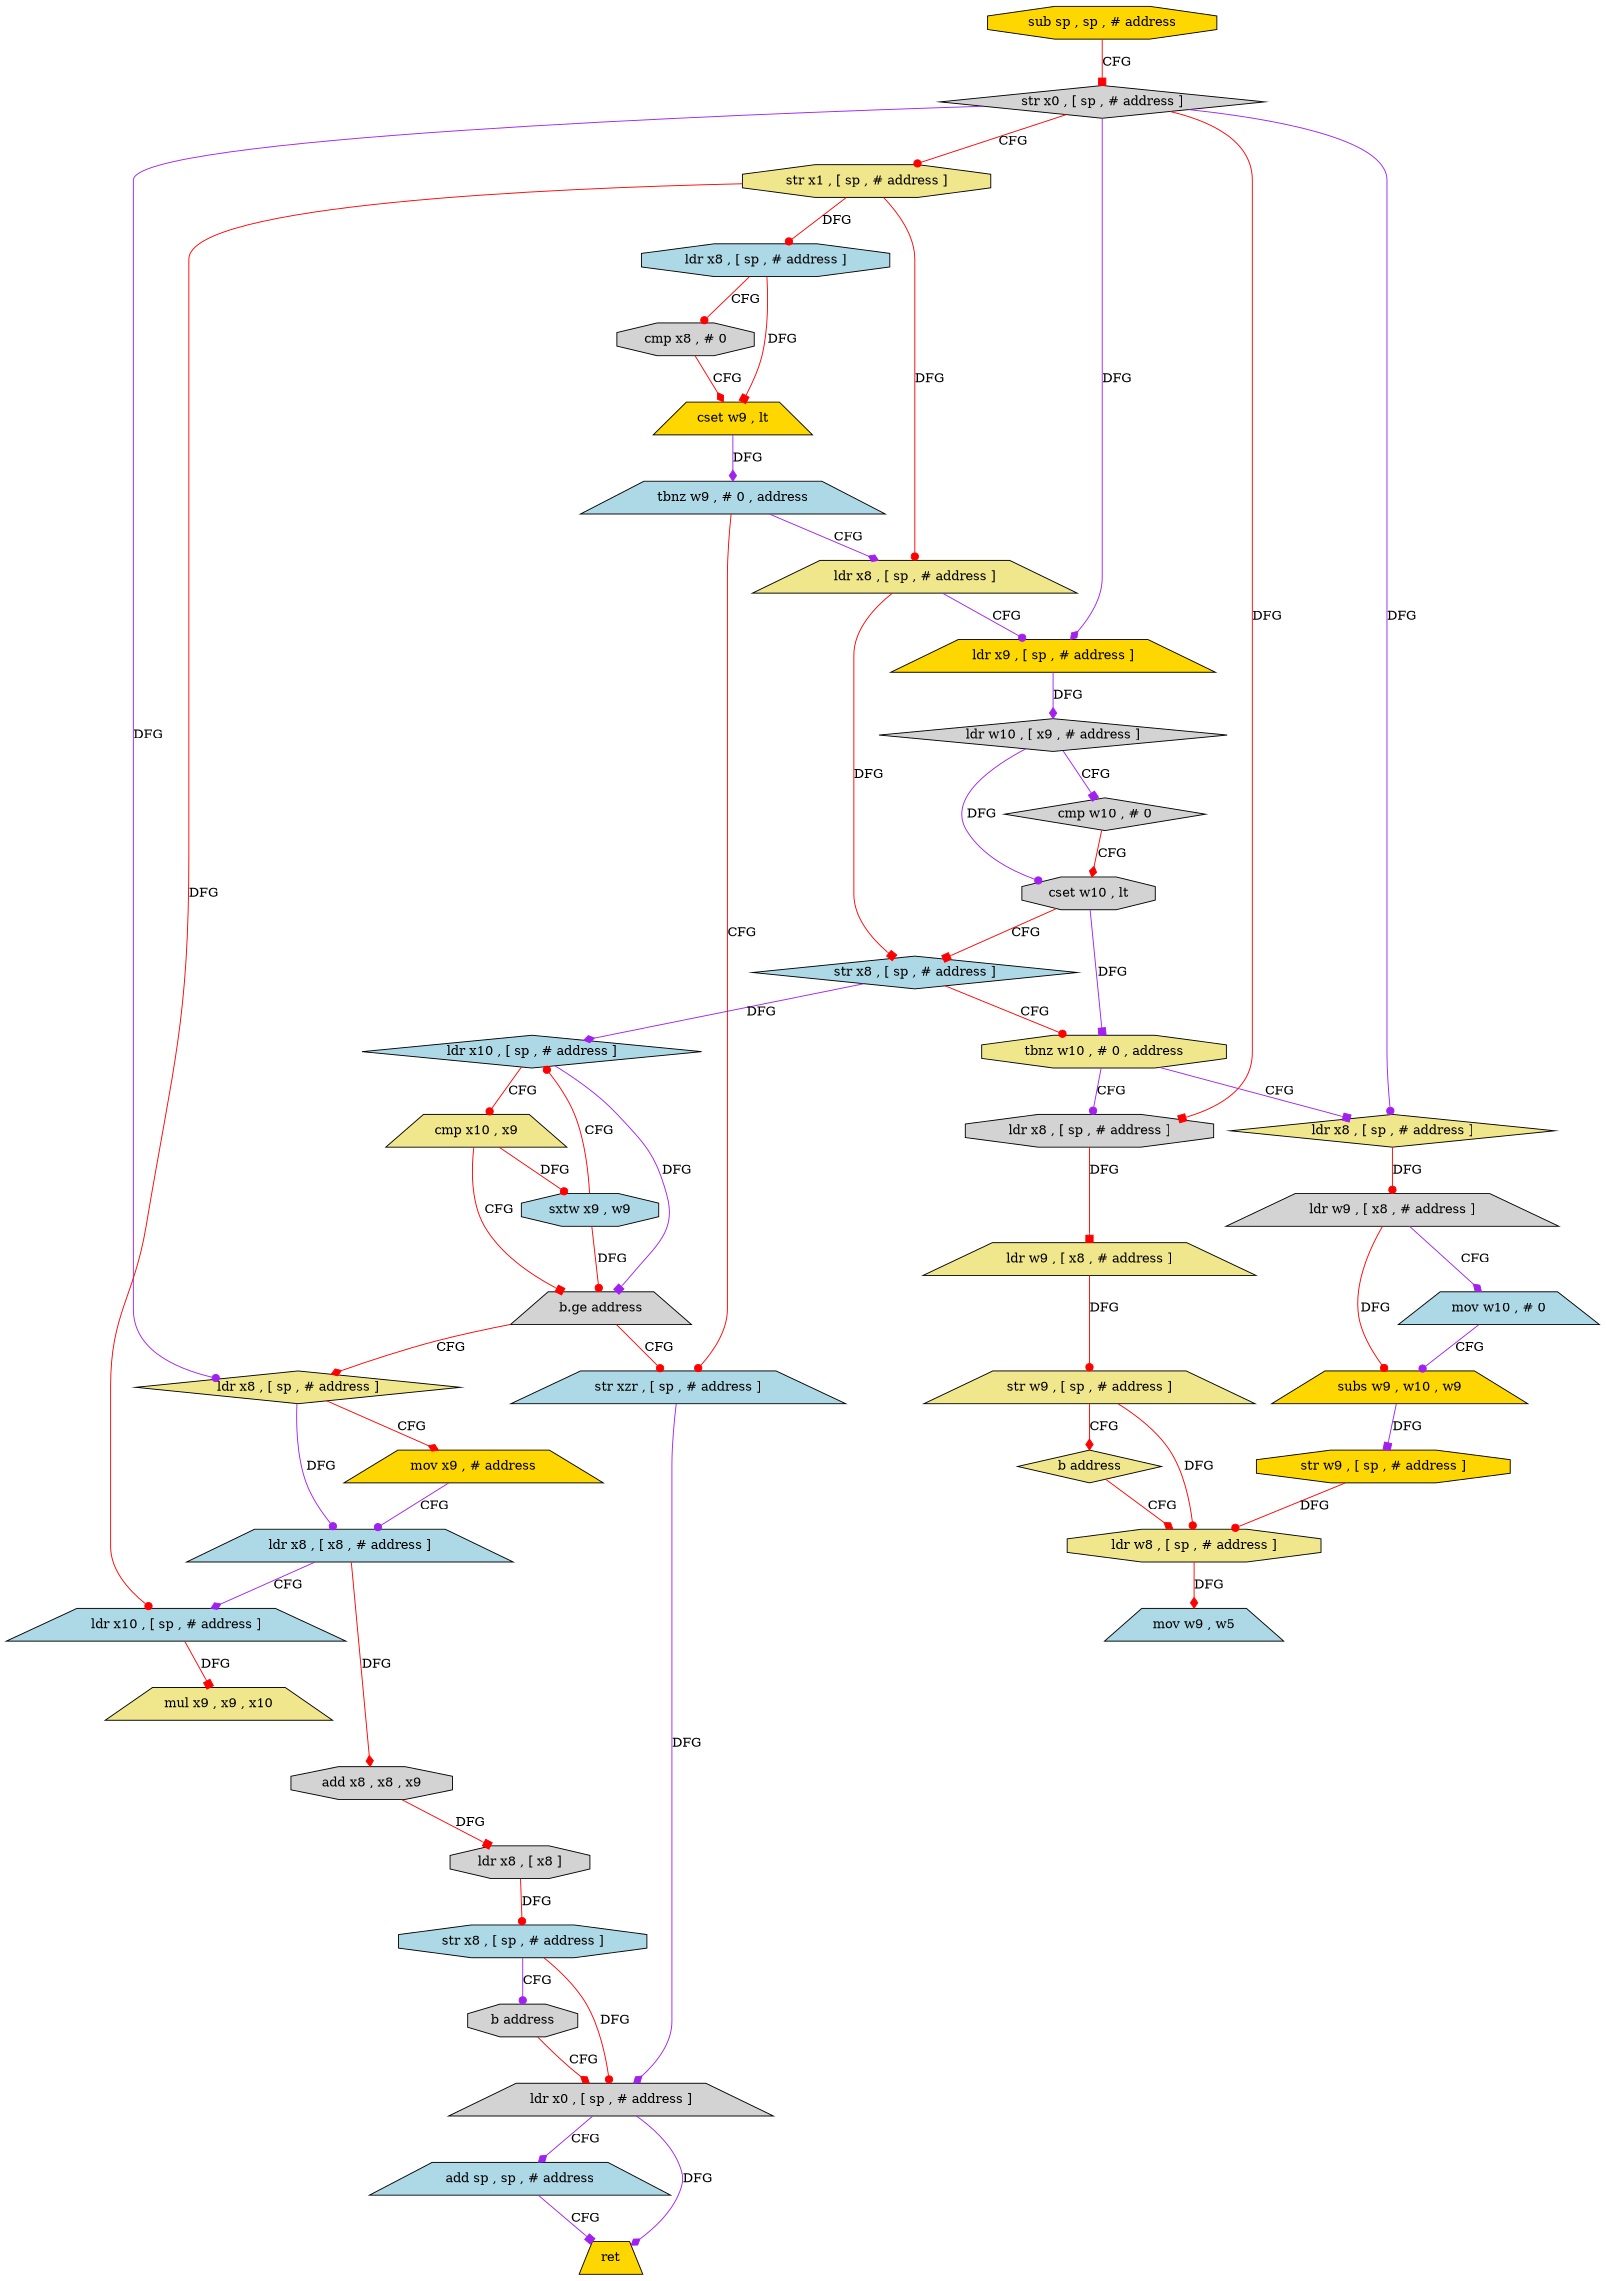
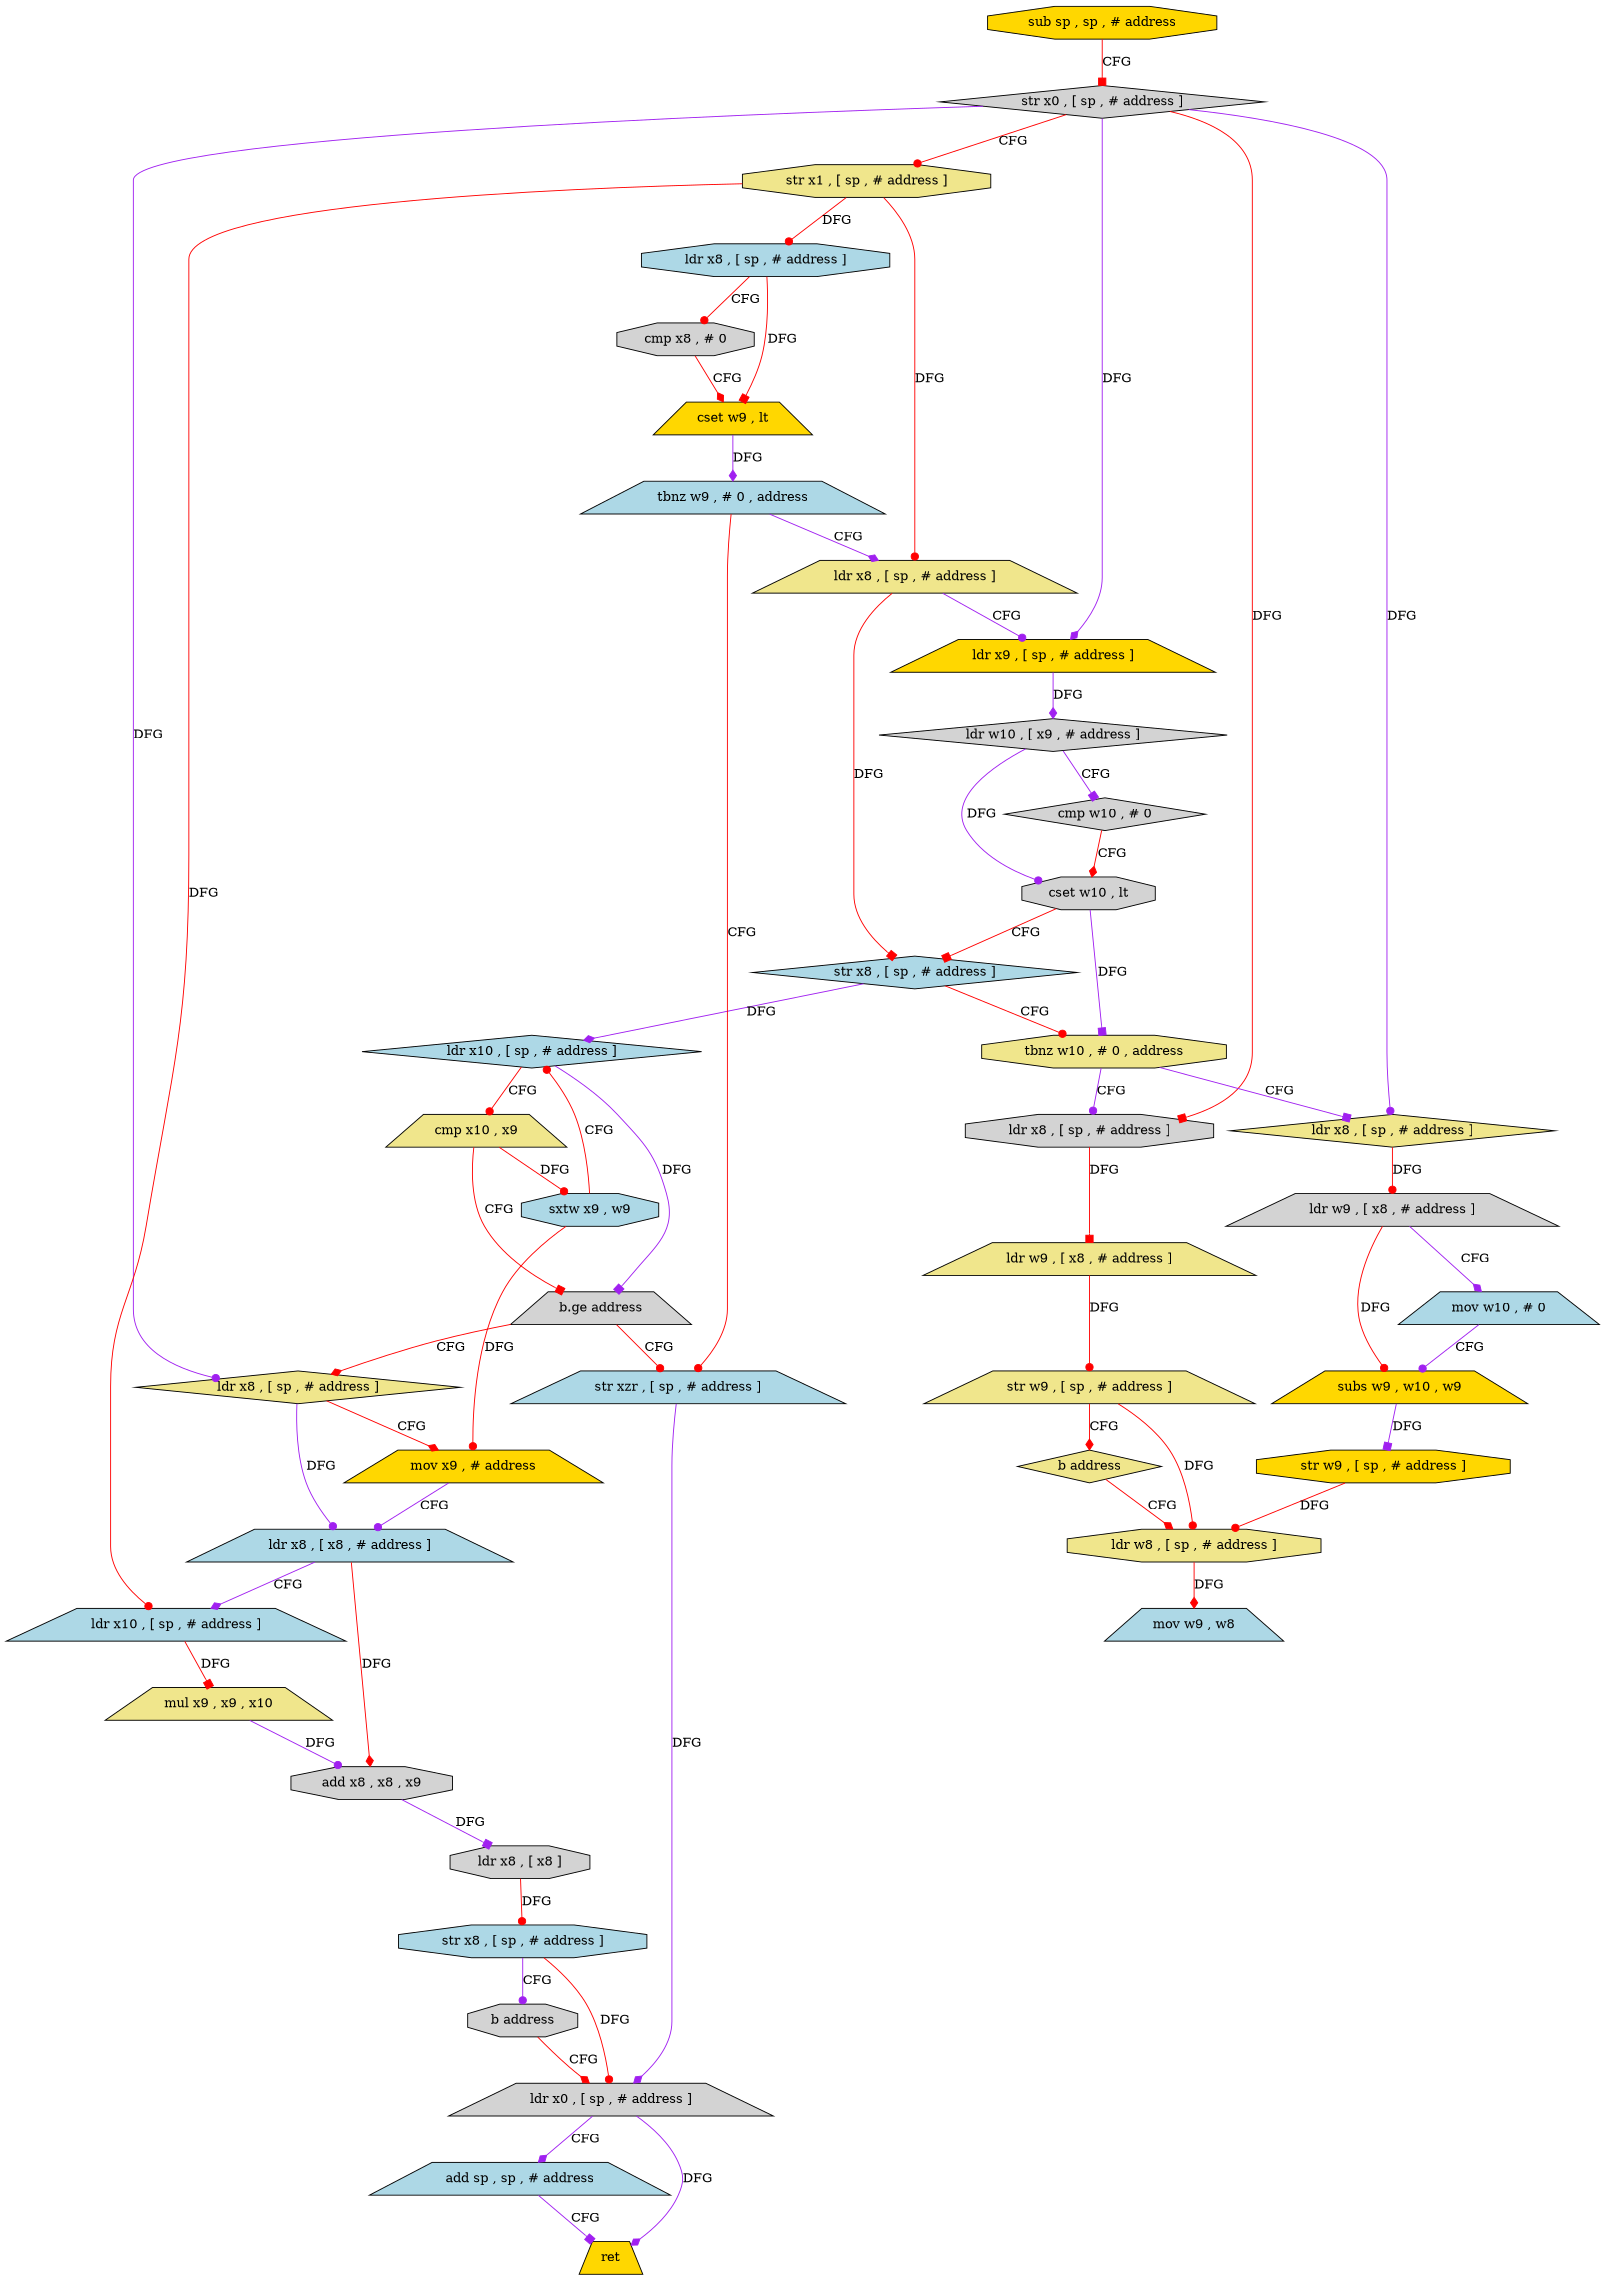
(595, 1255) -> (490, 1321)
(1194, 1625) -> (1194, 1625)
none -> (292, 1742)
(442, 1821) -> (442, 1821)
